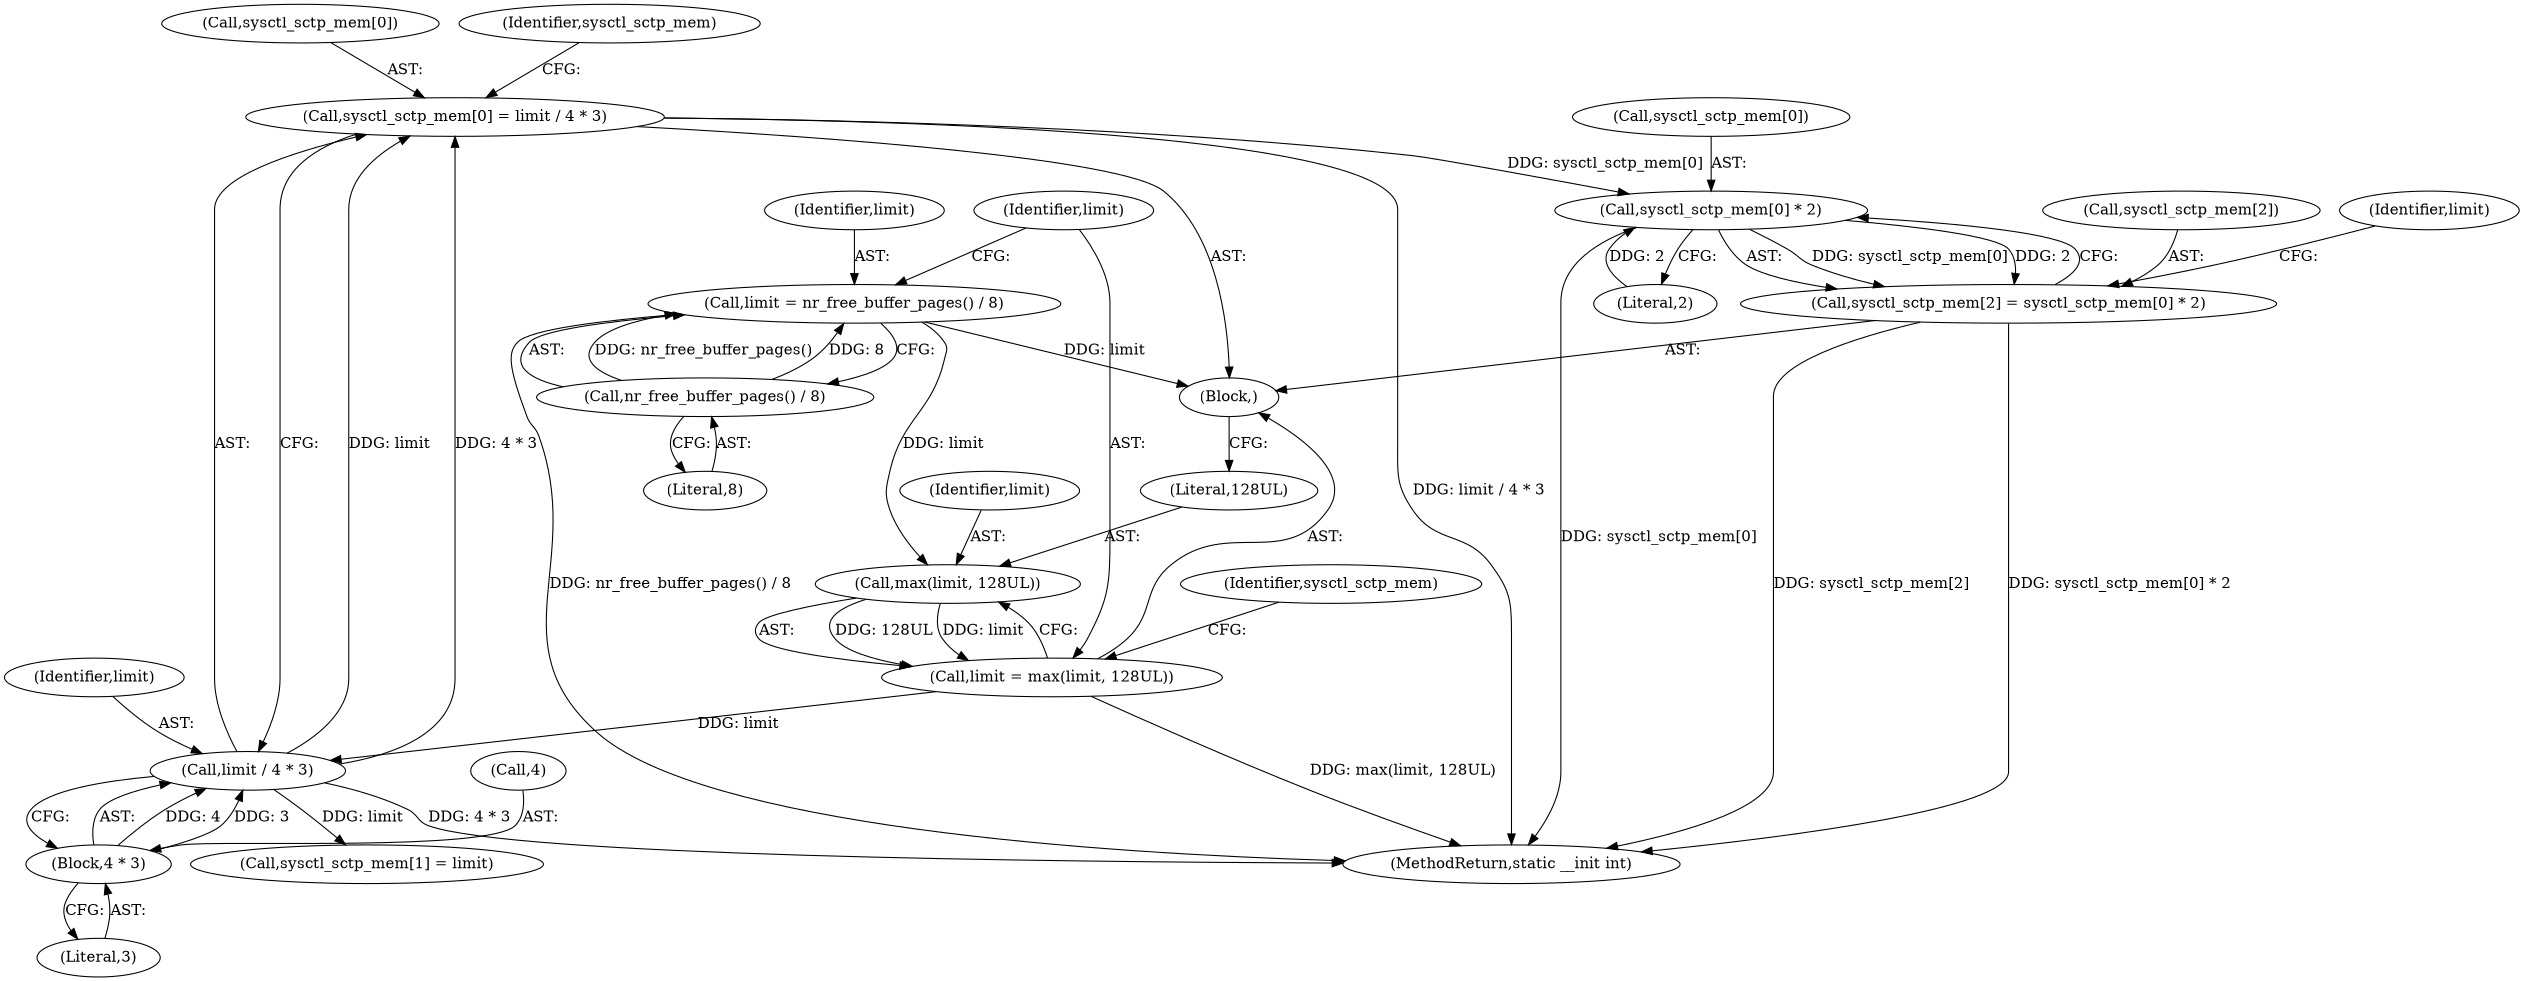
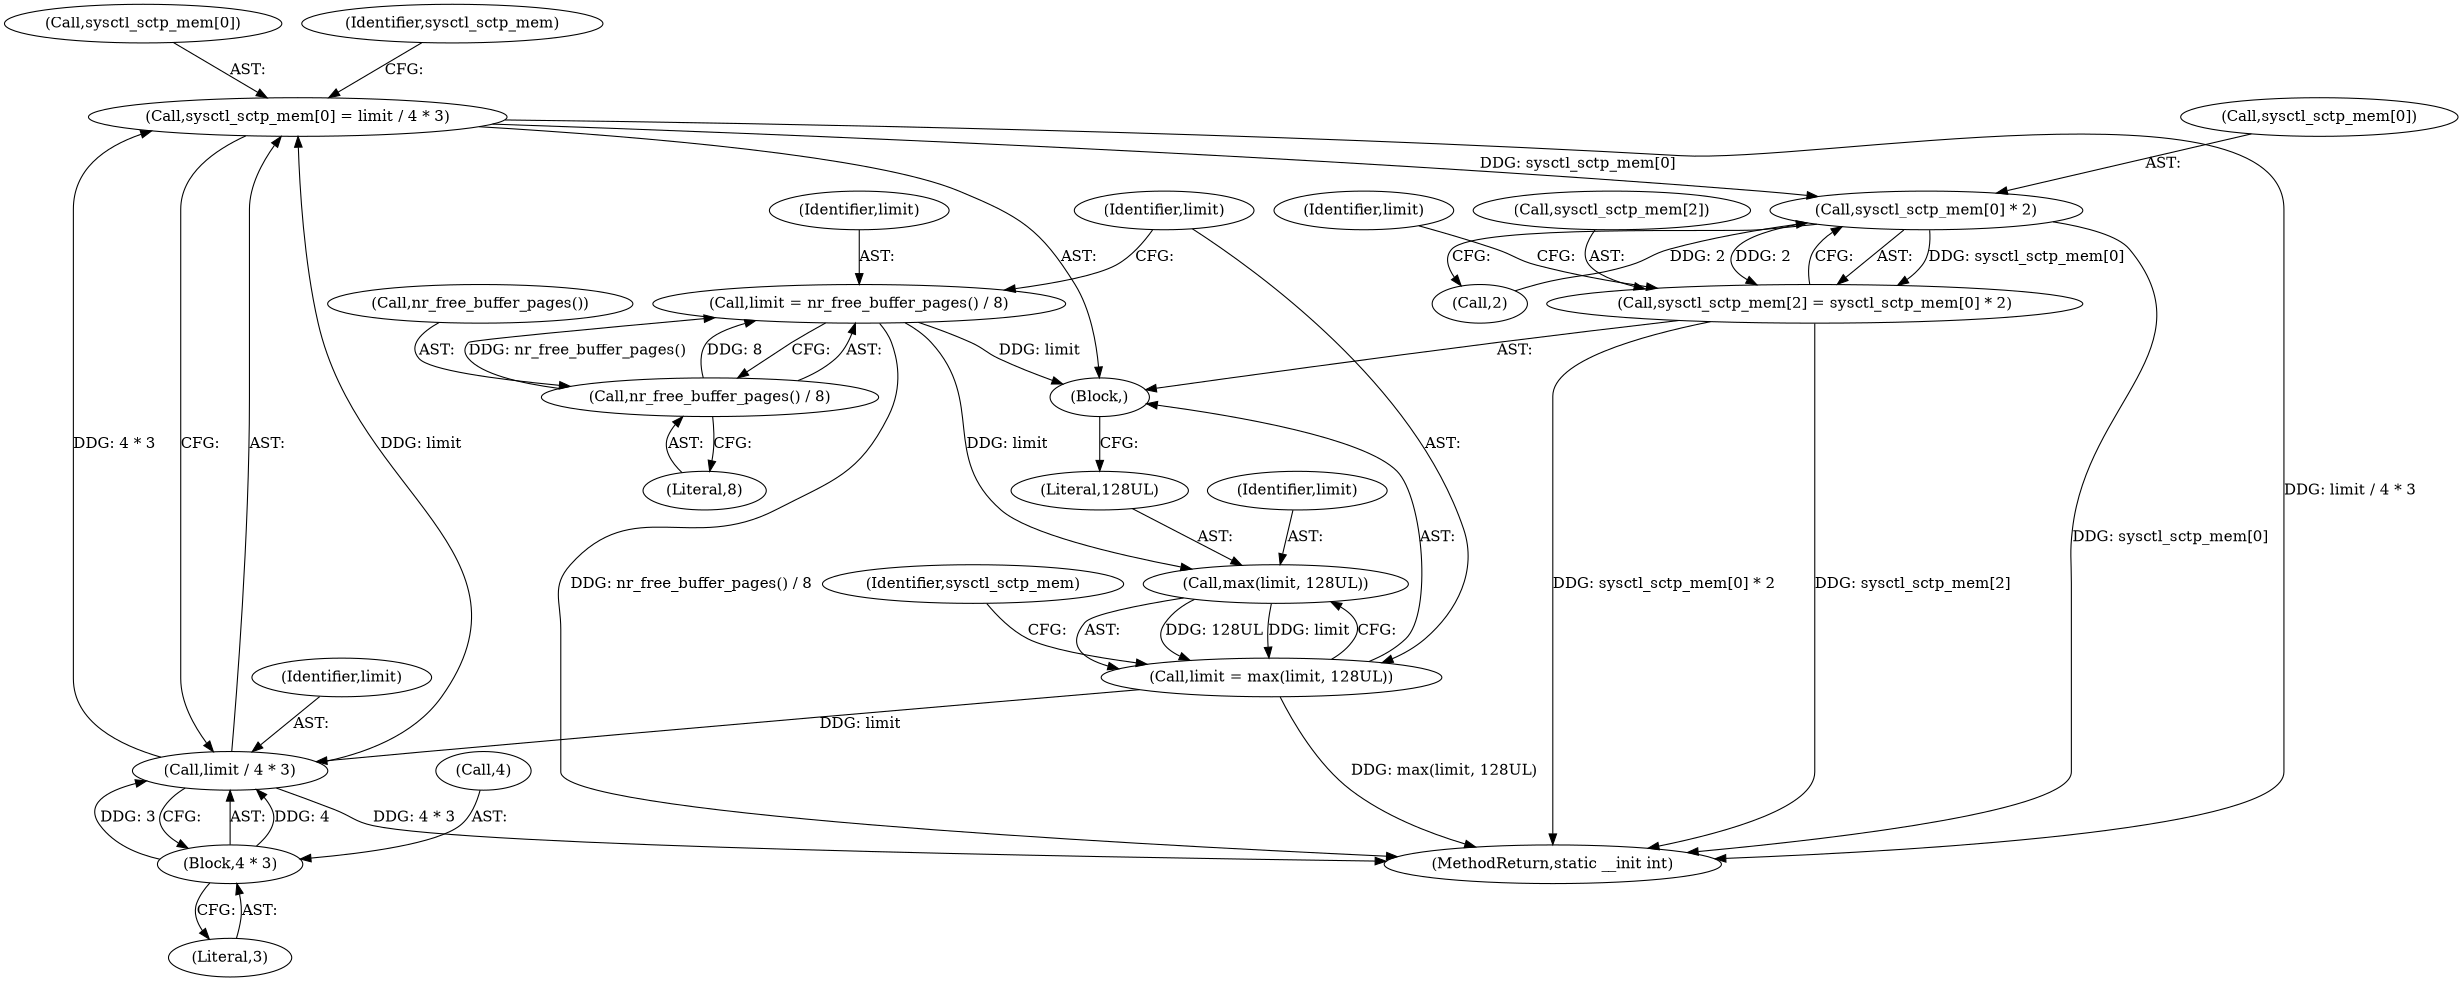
none -> (480, 304)
(1655, 304) -> (1480, 304)
(367, 864) -> none
